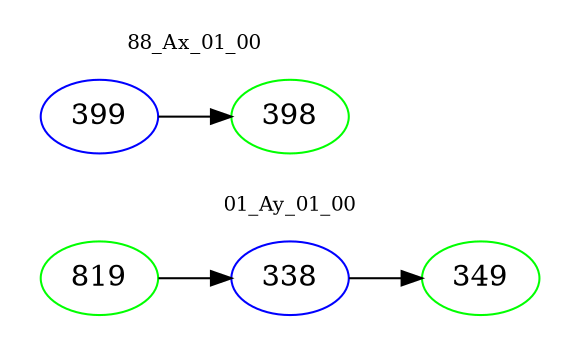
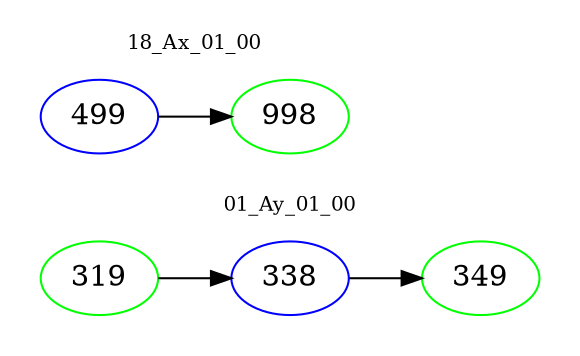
(195, 44) -> (195, 44)
(99, 117) -> (99, 117)
(290, 117) -> (290, 117)
(99, 278) -> (99, 278)
